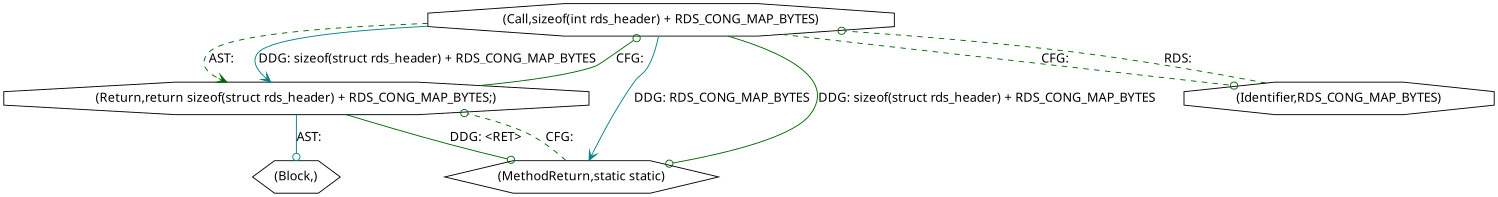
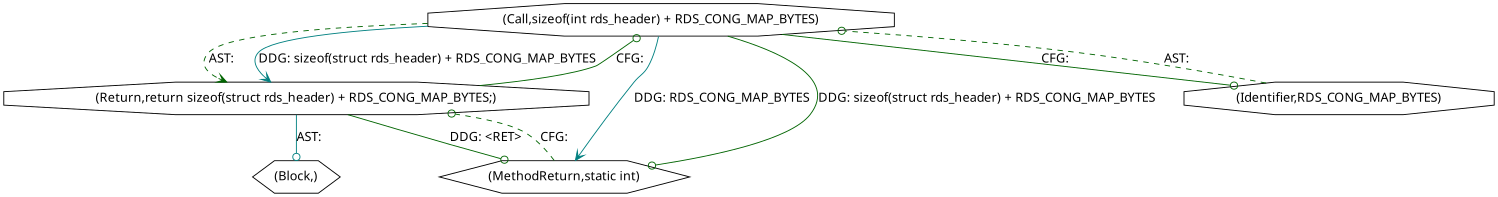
(1180, 59) -> (1178, 59)
(1006, 60) -> (1006, 60)
(582, 177) -> (565, 177)
